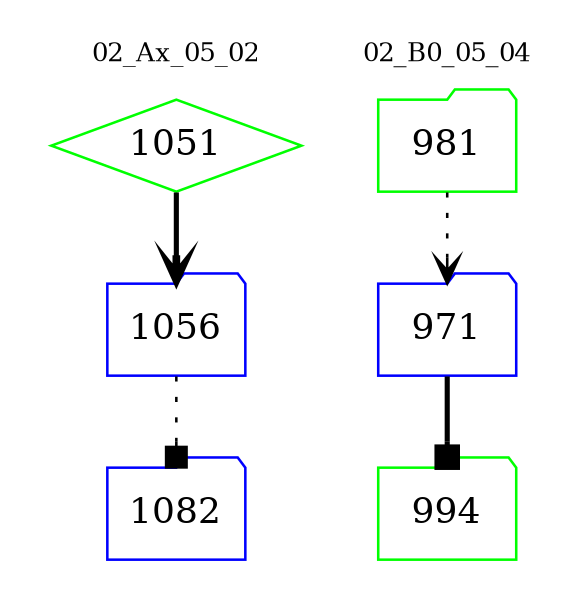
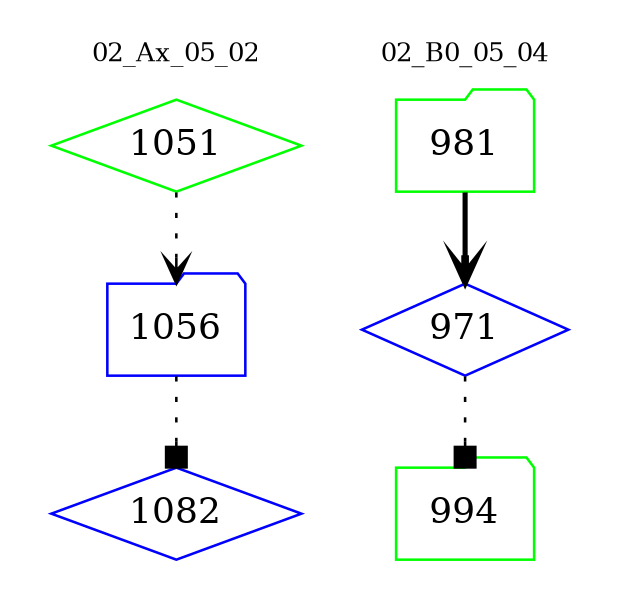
(176, 225) -> (176, 225)
(447, 225) -> (465, 225)
(447, 330) -> (465, 330)
(447, 409) -> (465, 409)
(176, 514) -> (176, 514)
